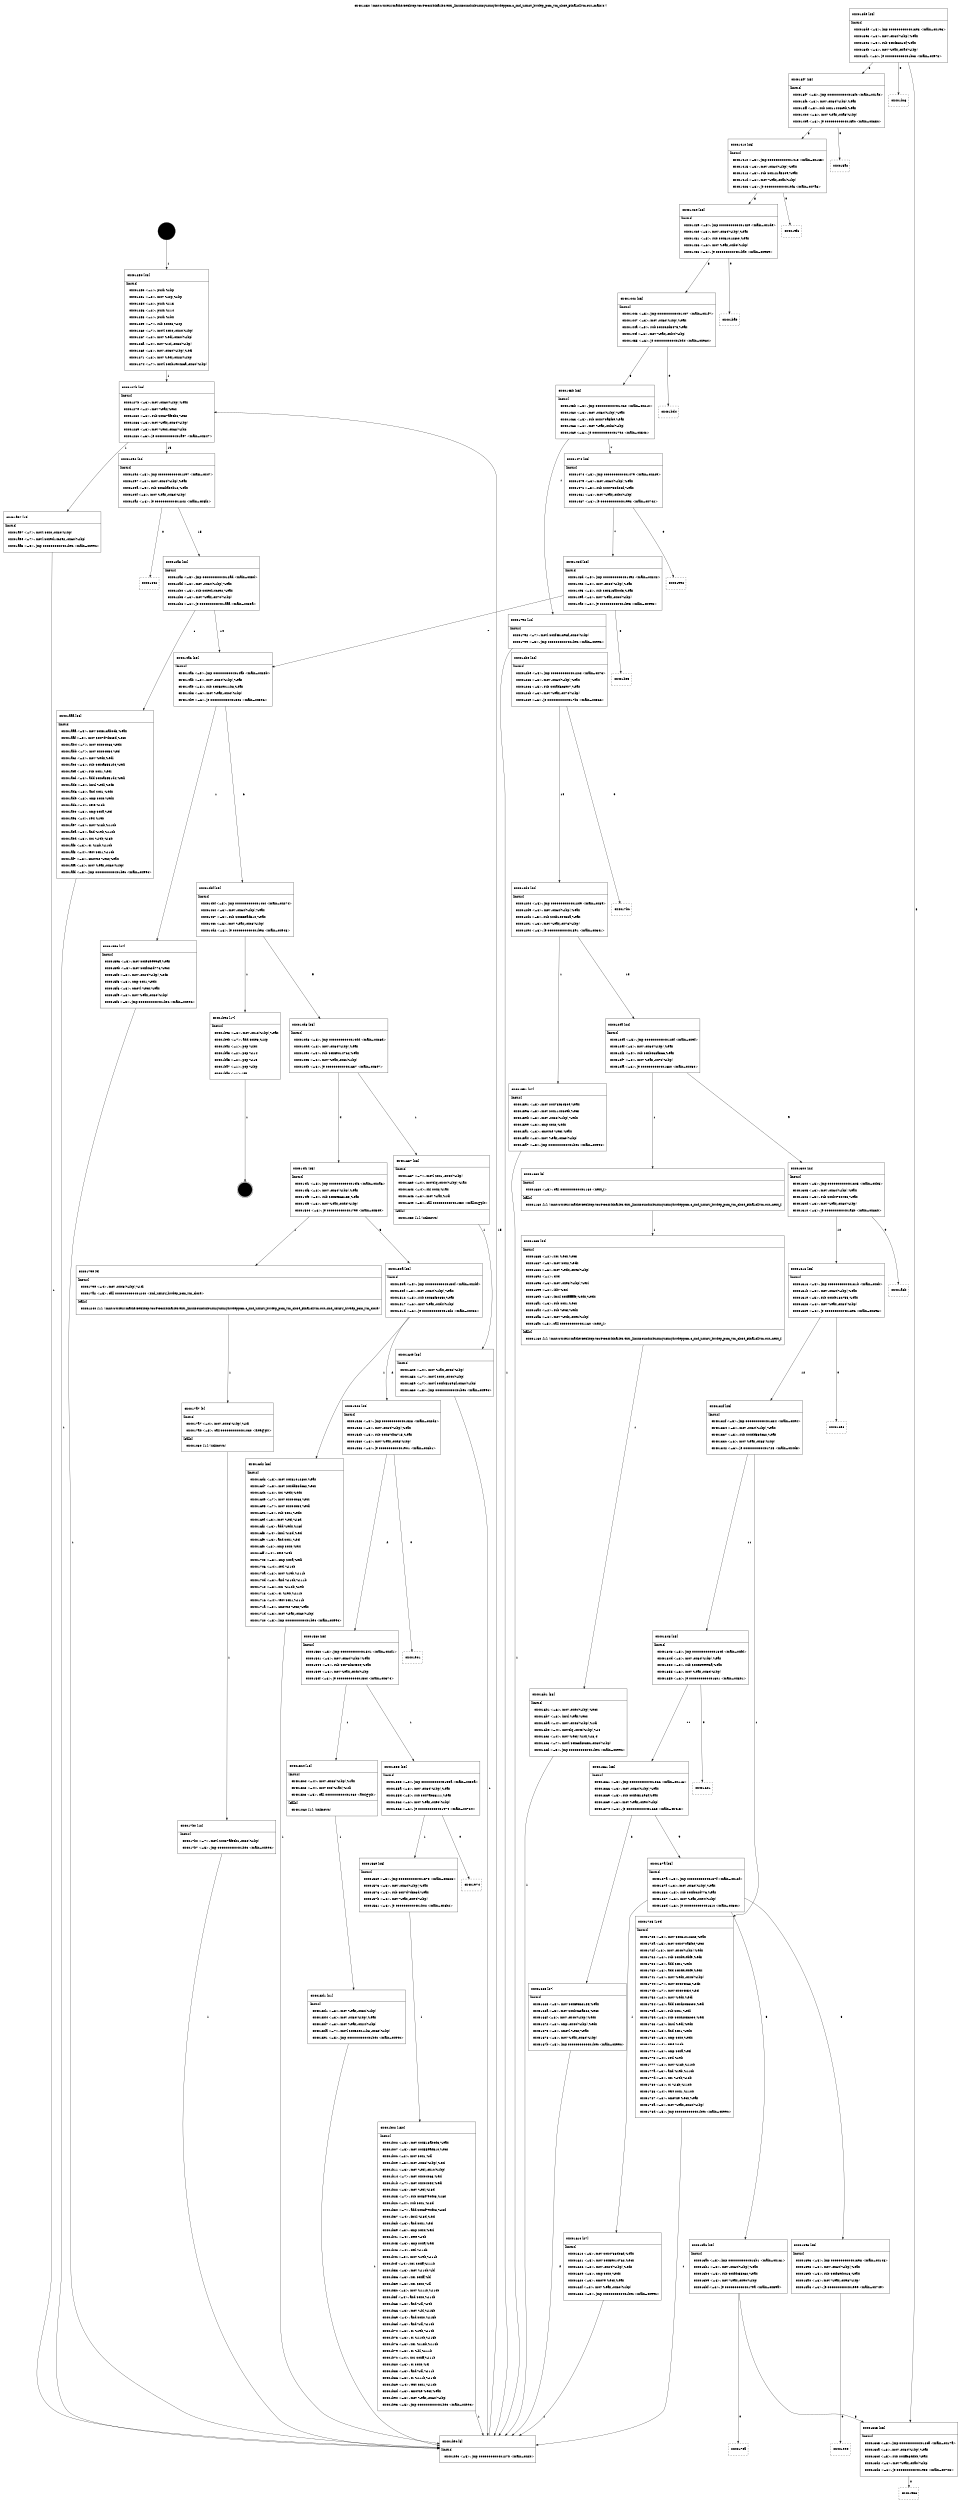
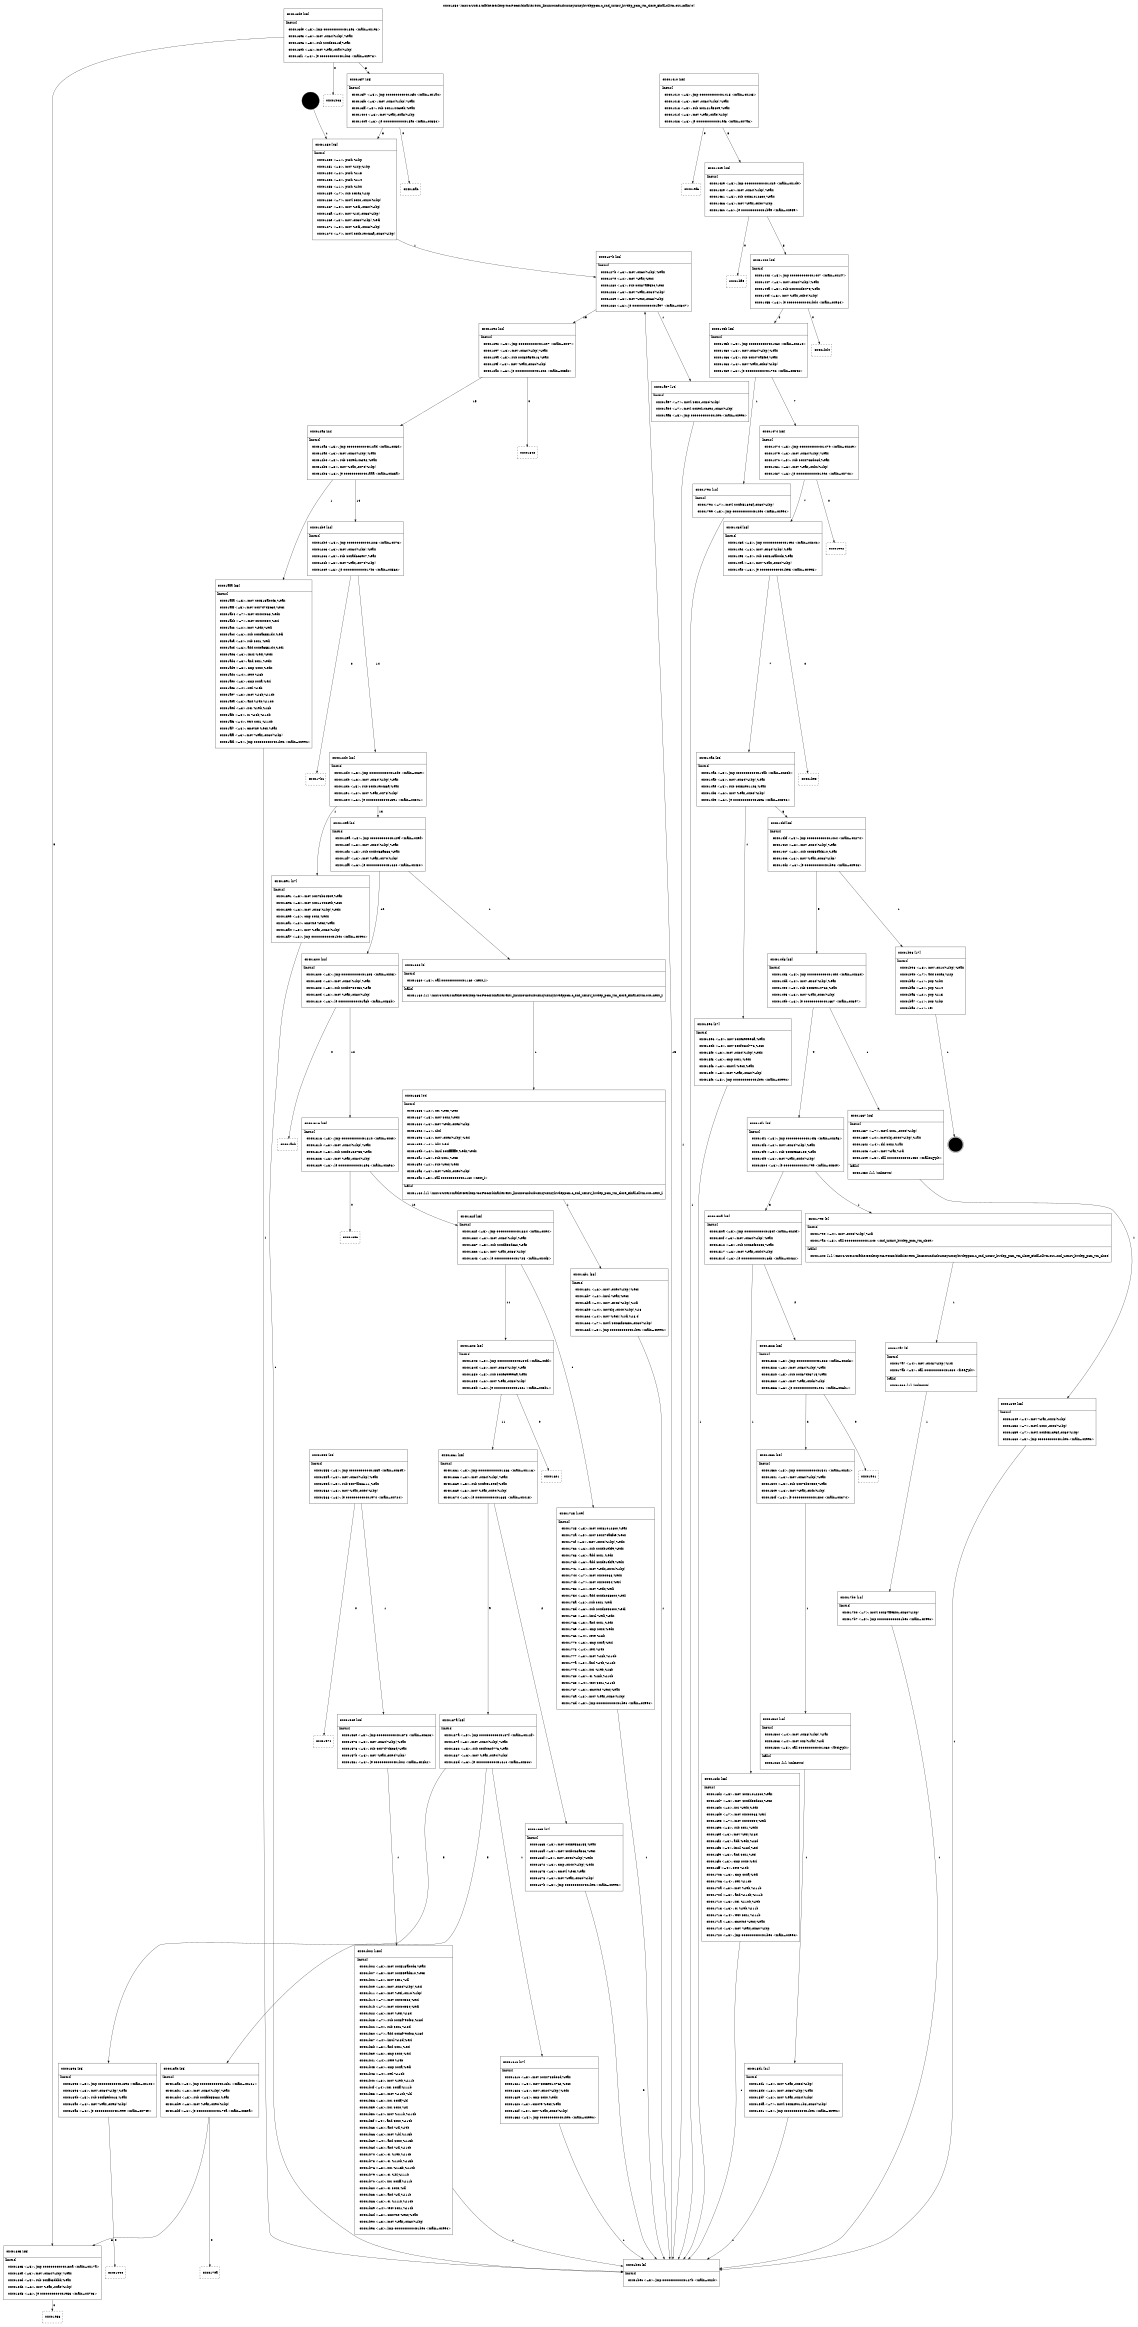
(808, 133) -> (381, 132)
(217, 630) -> (355, 500)
(788, 1117) -> (382, 909)
(390, 1722) -> none
